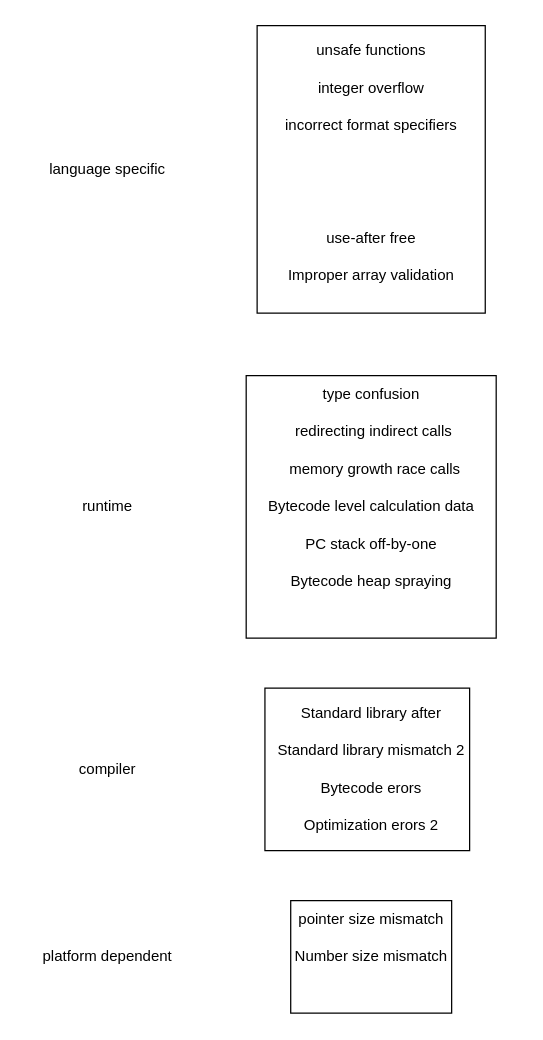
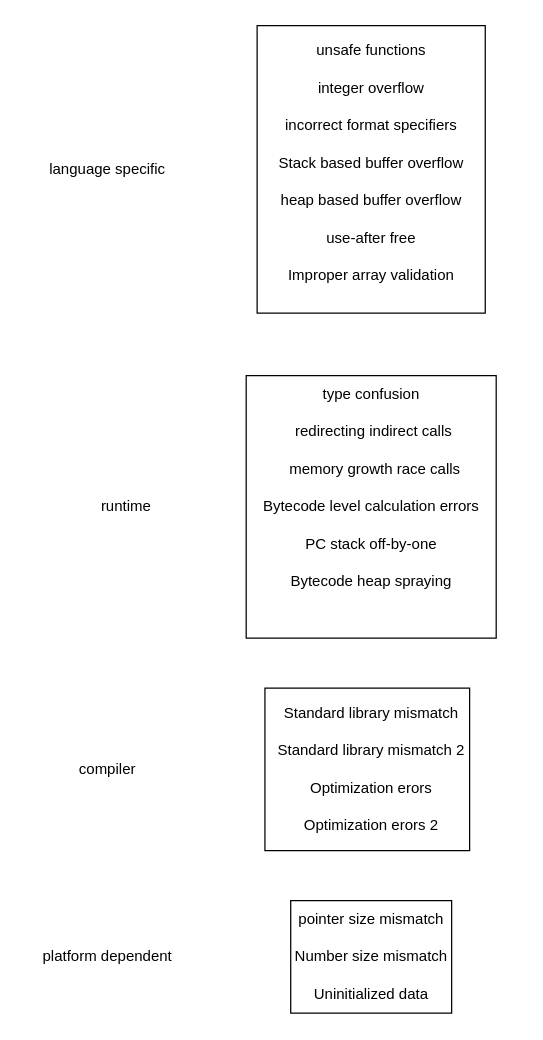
none -> (371, 163)
none -> (371, 201)
(107, 507) -> (126, 507)
(371, 507) -> (371, 507)
(371, 713) -> (371, 713)
(371, 788) -> (371, 788)
none -> (371, 994)
